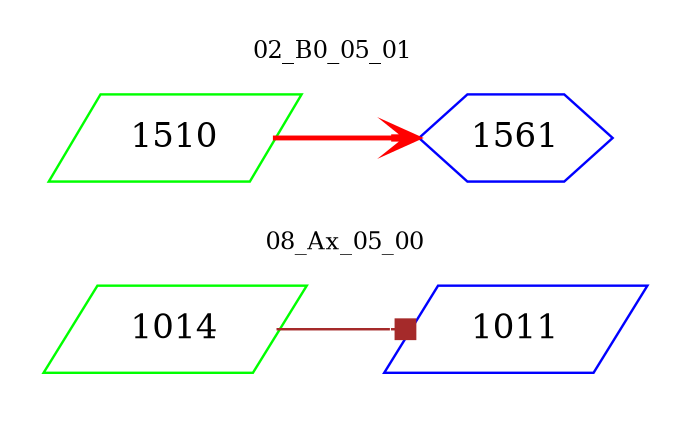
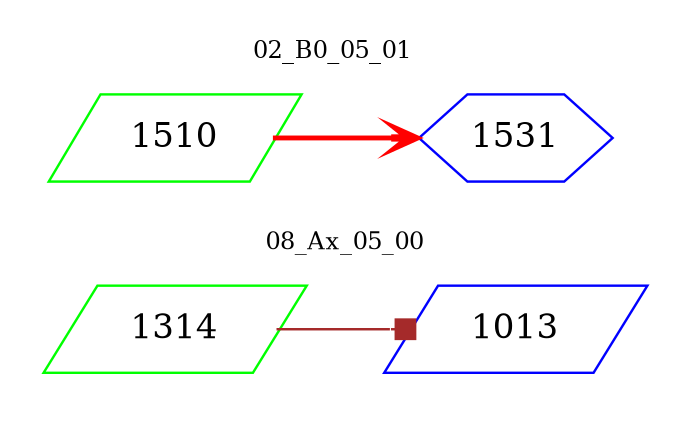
(516, 138) -> (516, 138)
(175, 329) -> (175, 329)
(516, 329) -> (516, 329)
